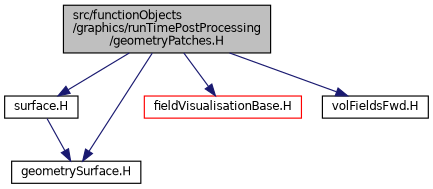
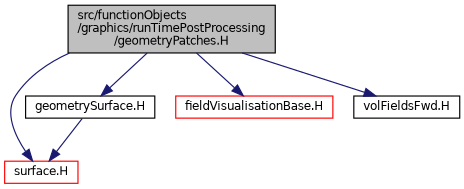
(41, 107) -> (41, 172)
(56, 135) -> (69, 135)
